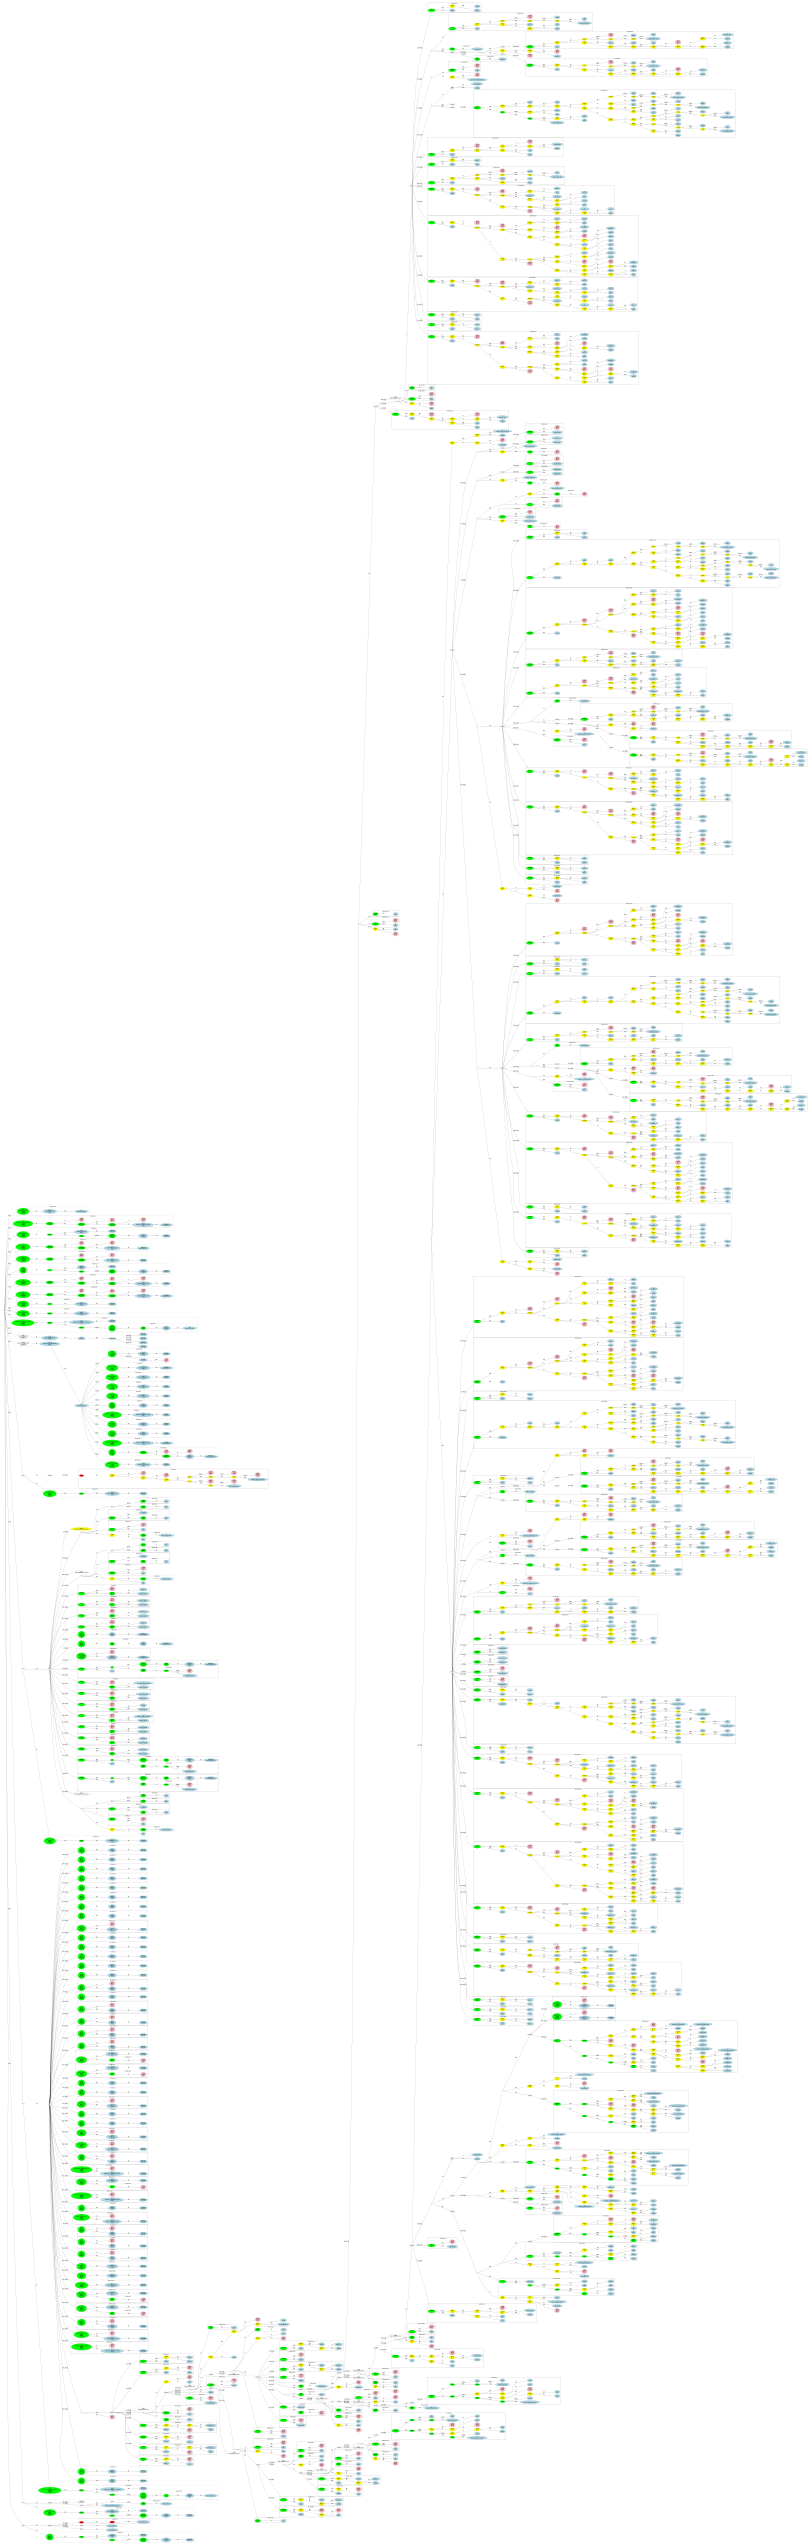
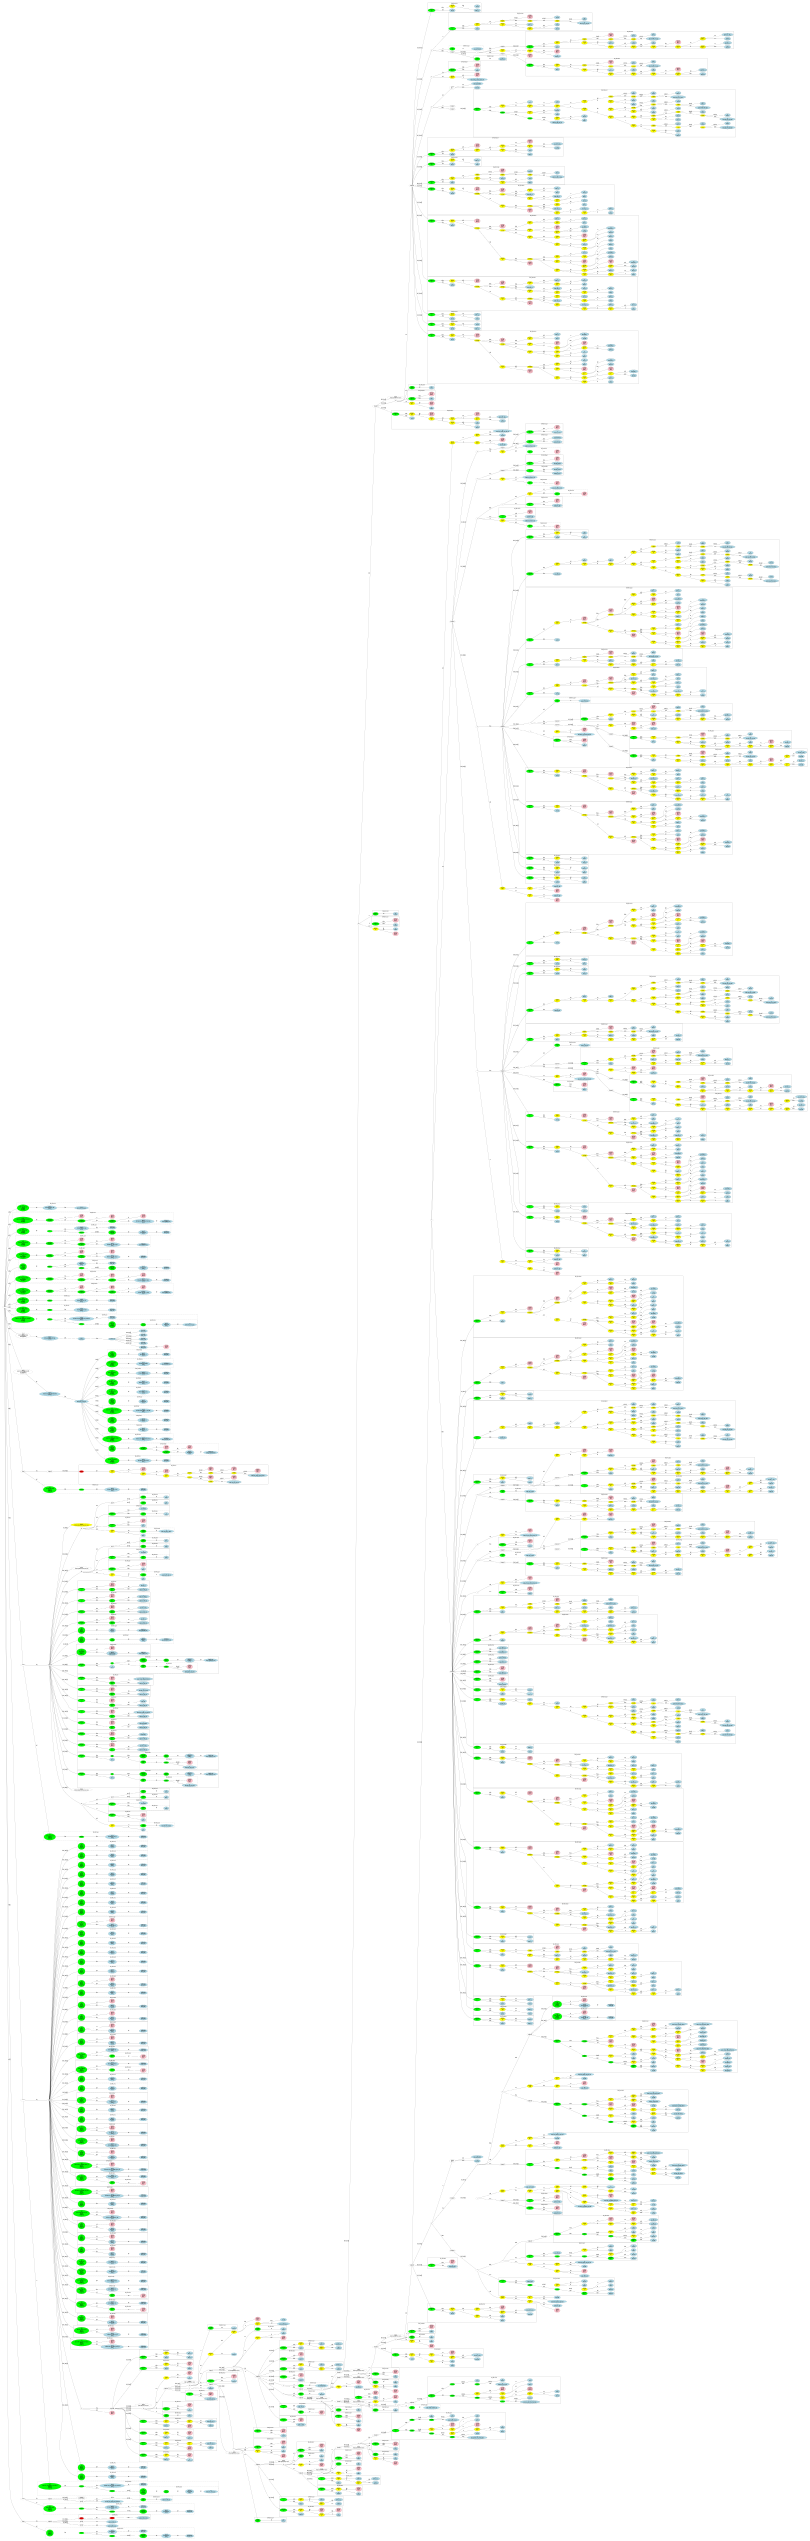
(128, 1357) -> (127, 1344)
